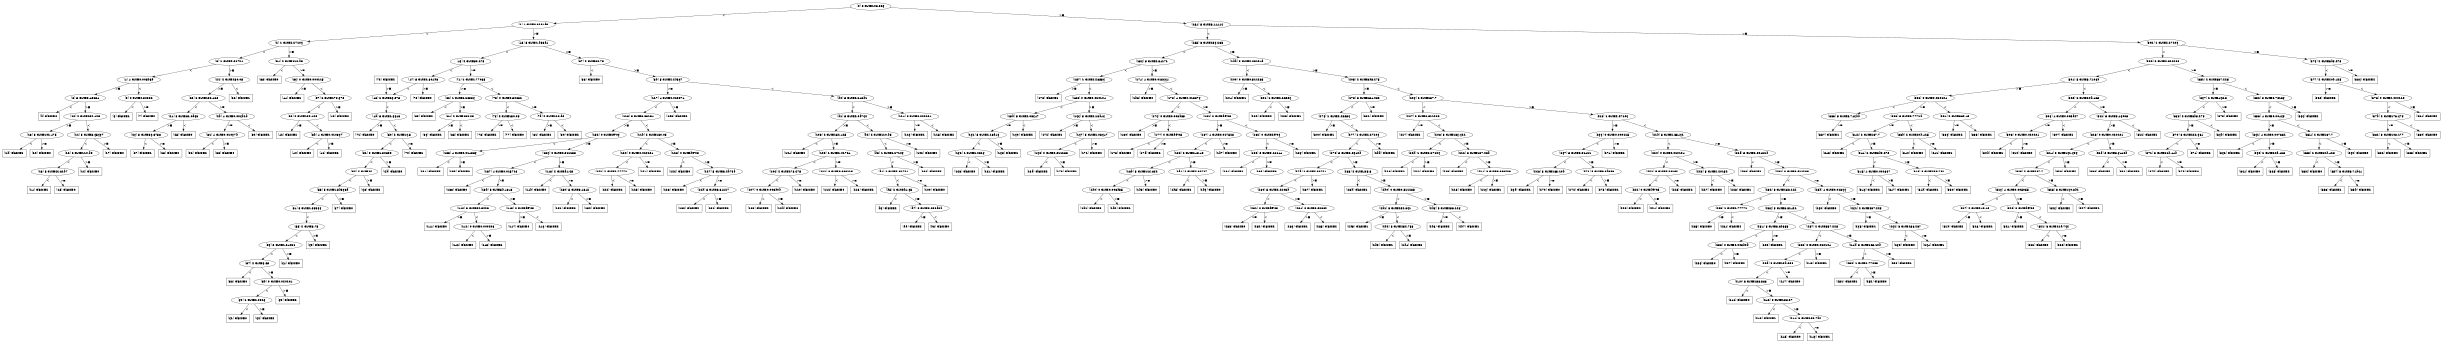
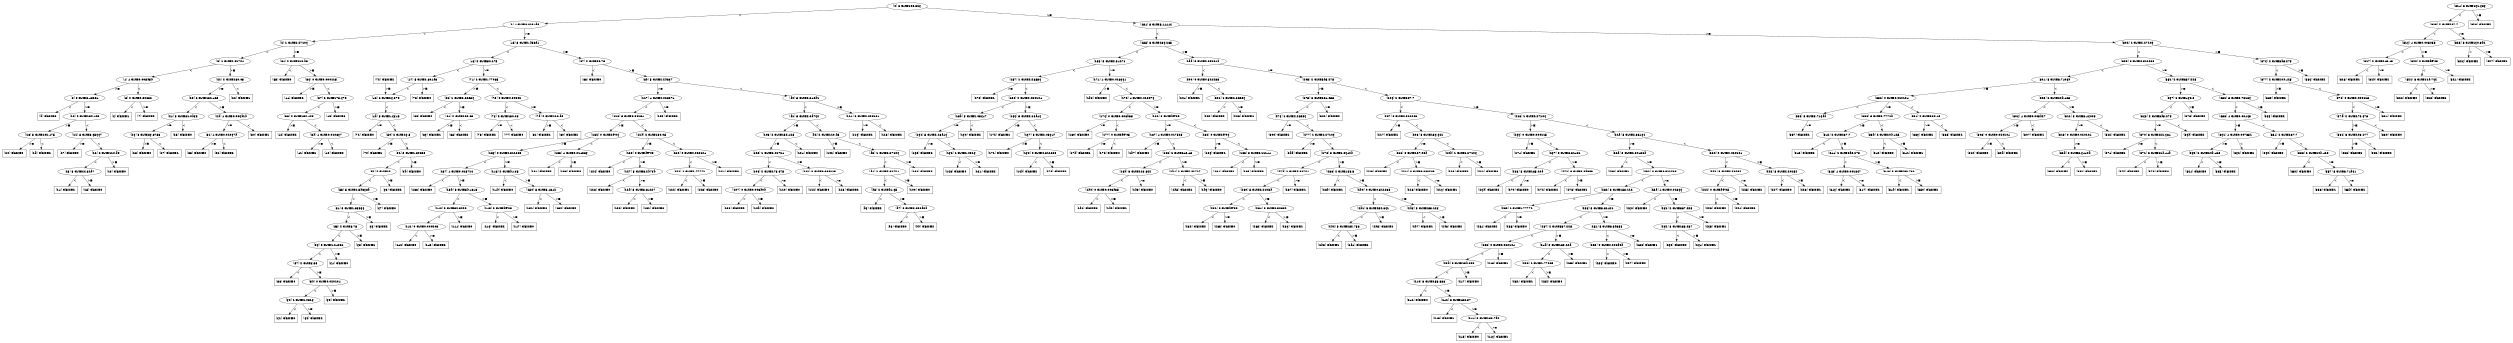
(2085, 144) -> none
(1267, 172) -> (1254, 172)
(2346, 172) -> (2341, 172)
none -> (379, 227)
